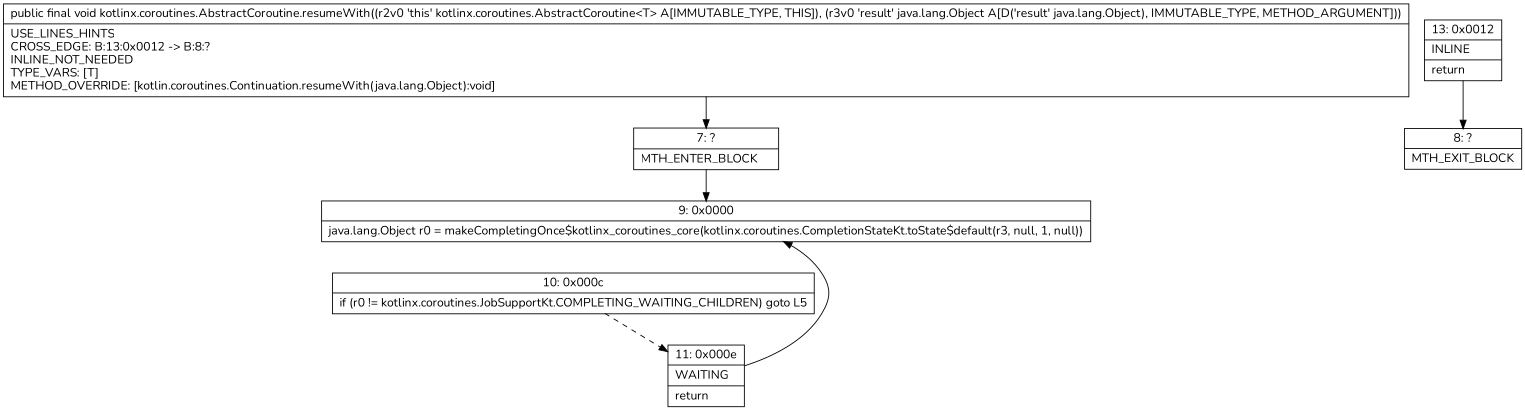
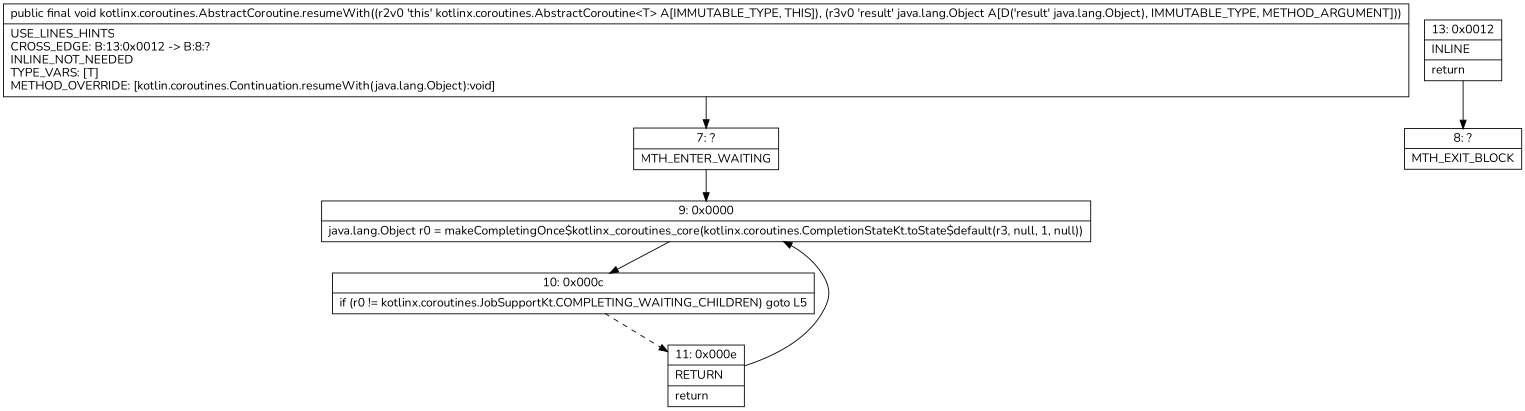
(700, 159) -> (706, 159)
none -> (644, 255)
(702, 375) -> (699, 375)
